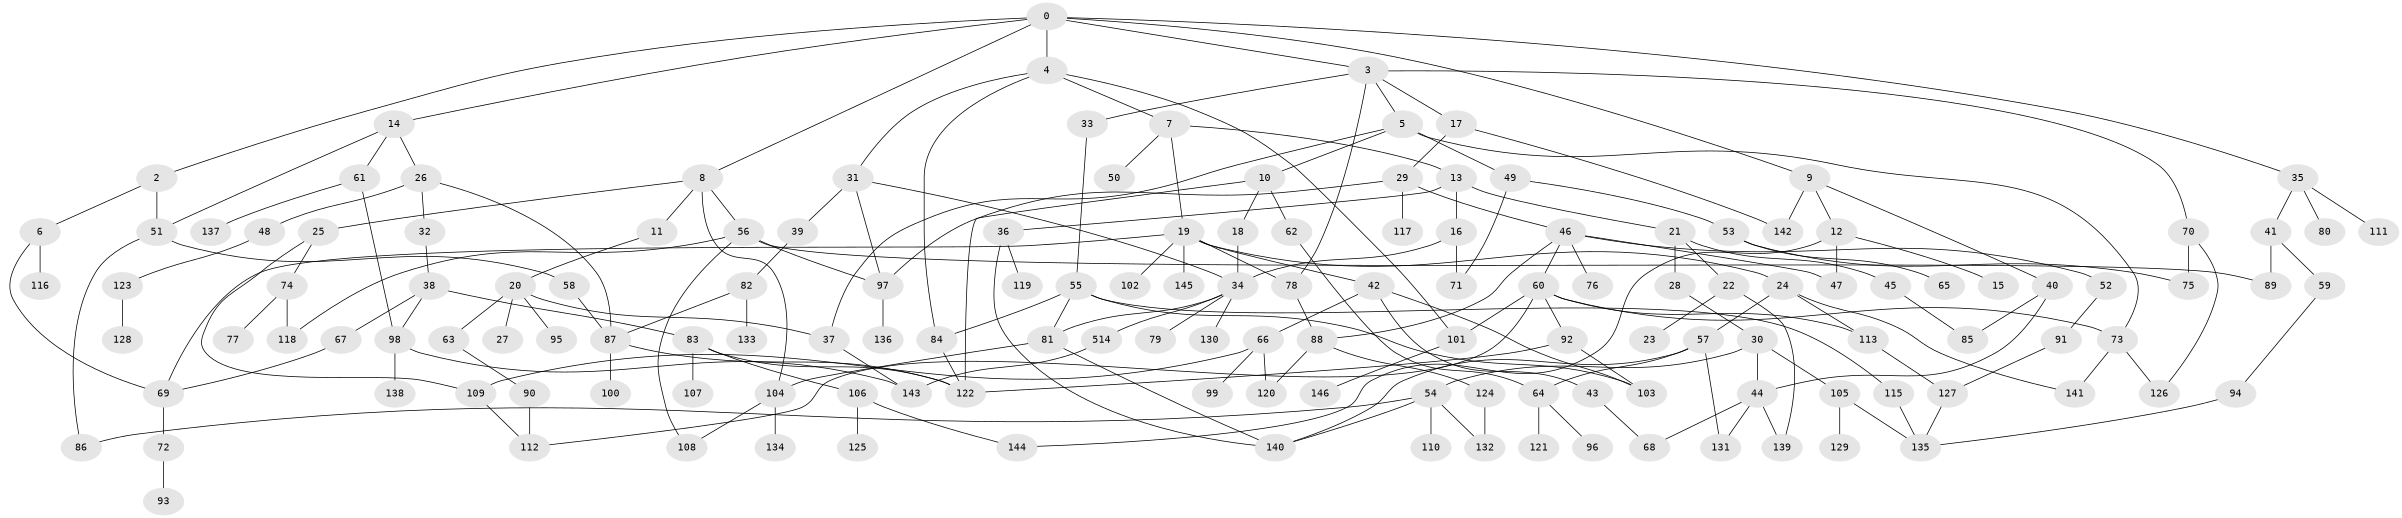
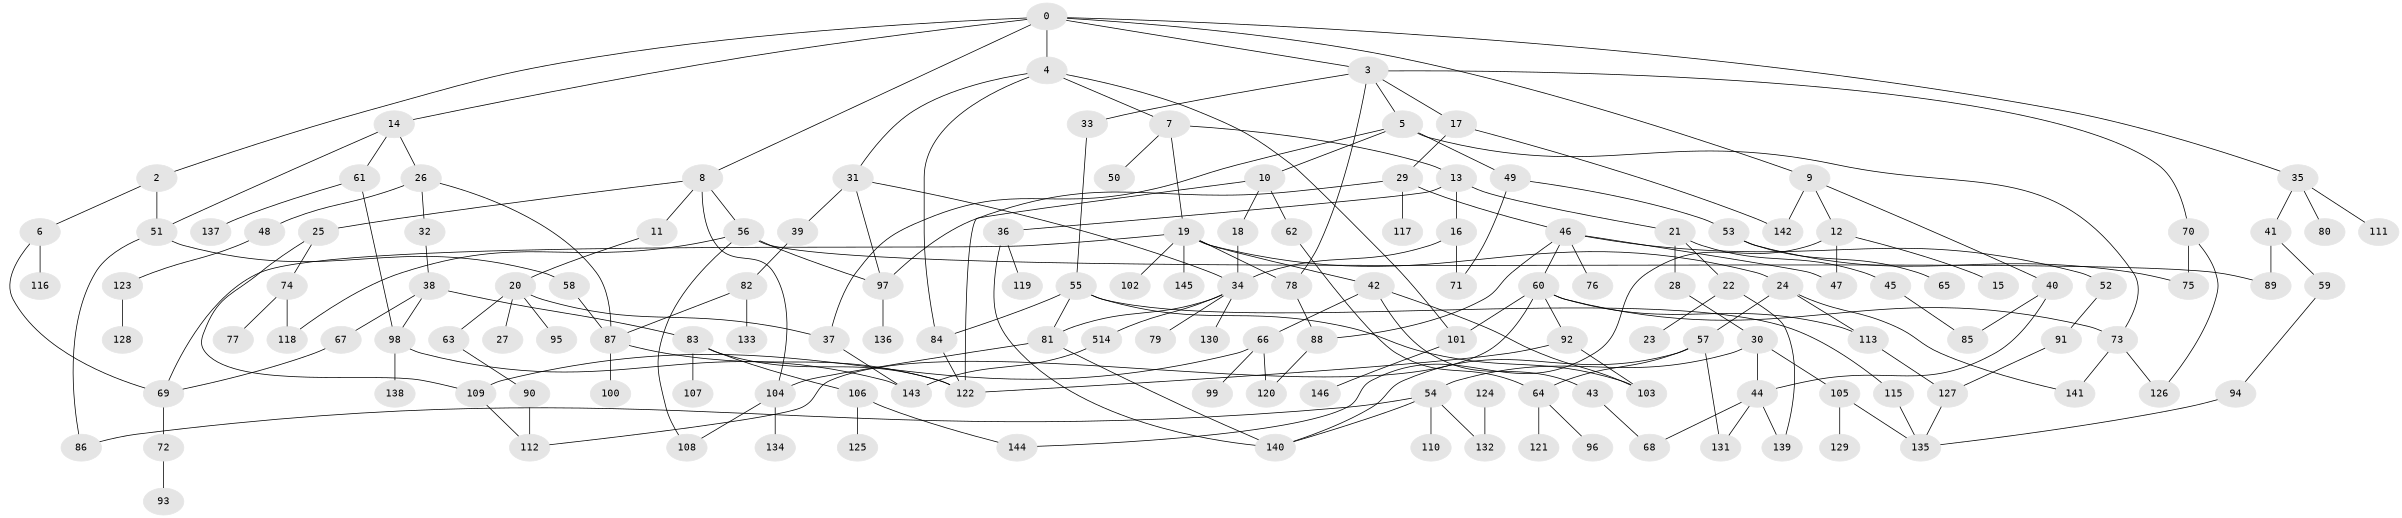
(1377, 361) -> none
